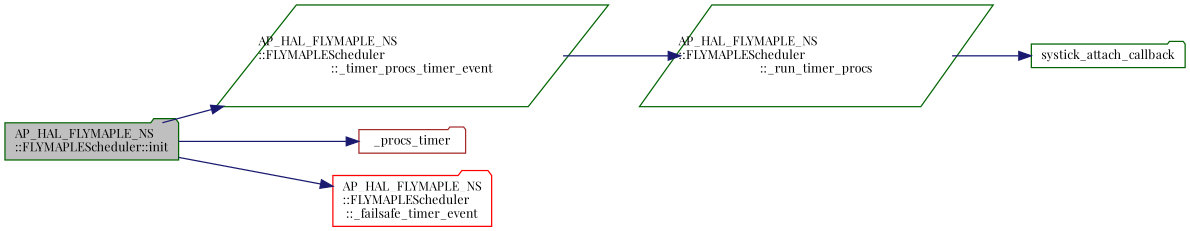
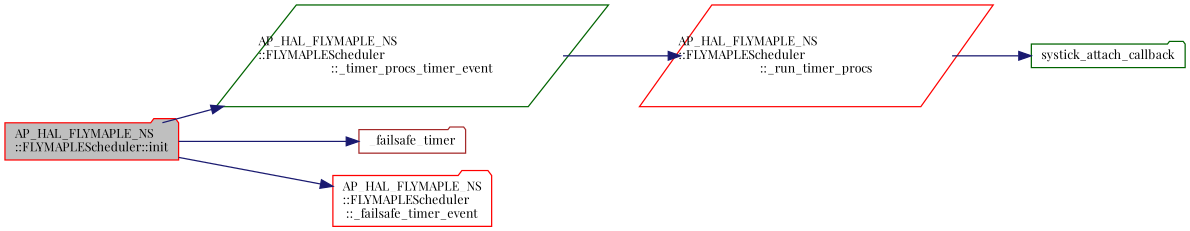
(816, 56) -> (816, 56)
(92, 141) -> (92, 141)
(412, 141) -> (412, 141)
